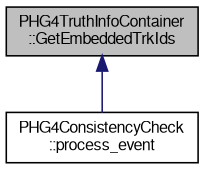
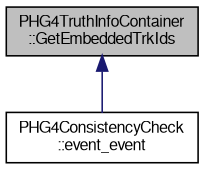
(102, 138) -> (102, 138)
